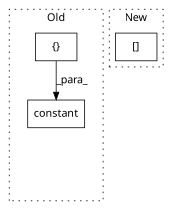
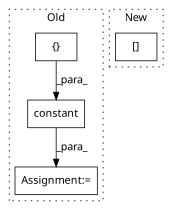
none -> (56, 181)
